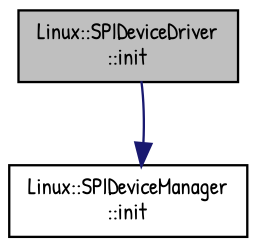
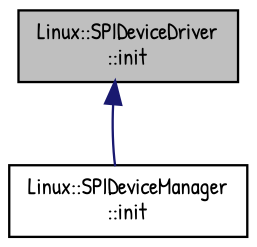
(144, 112) -> (113, 135)
